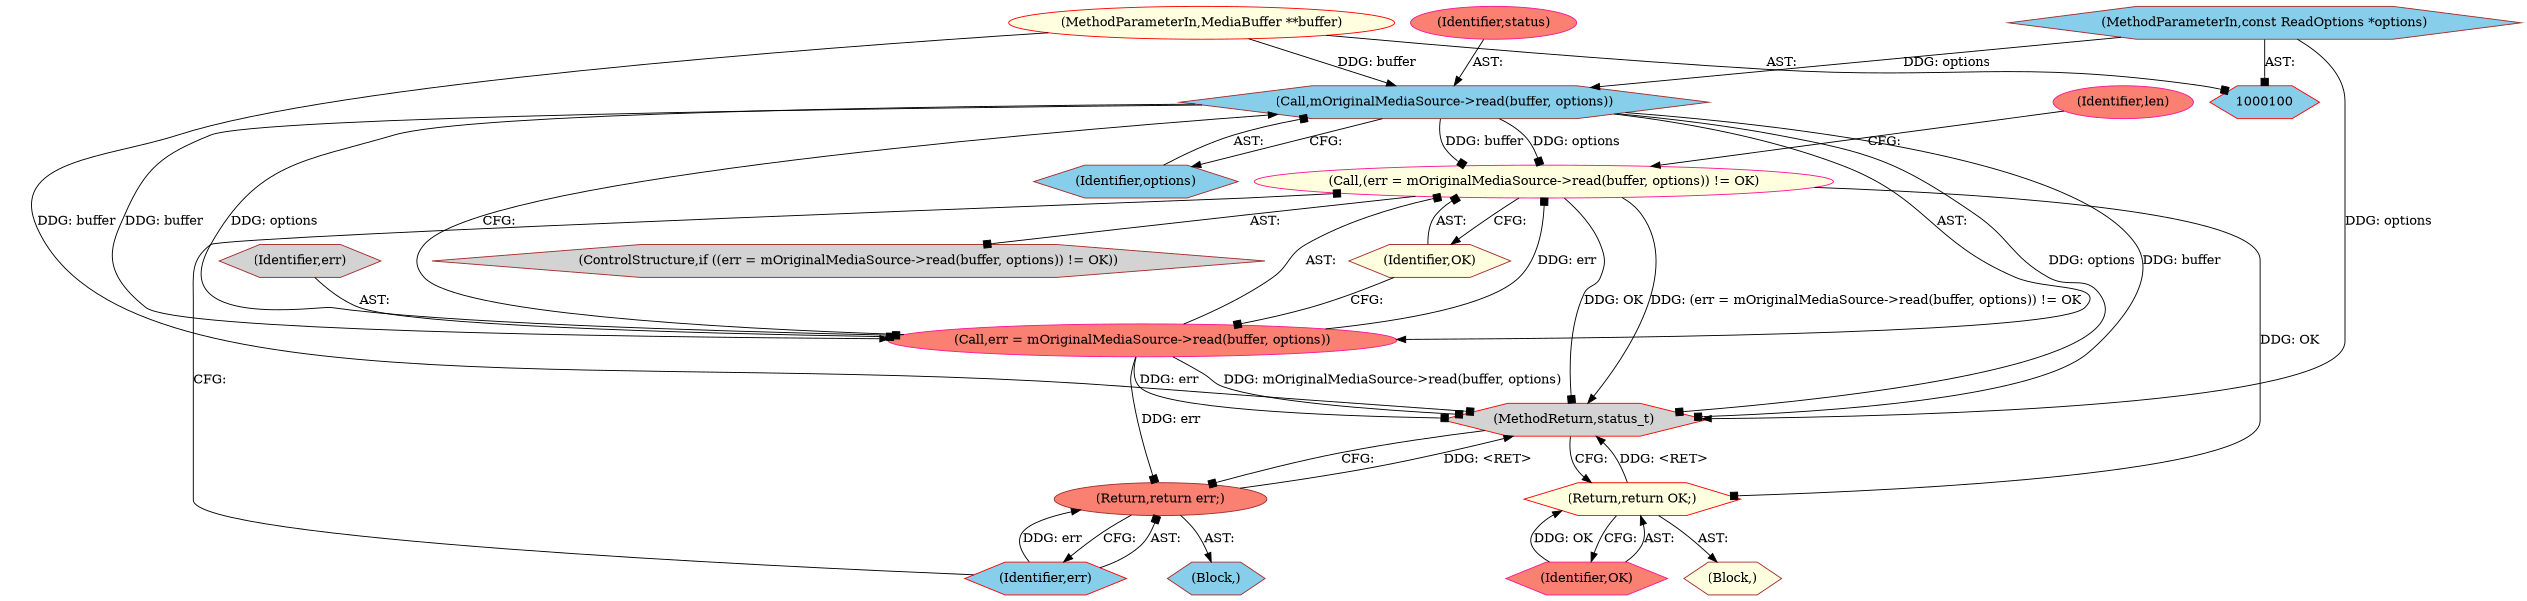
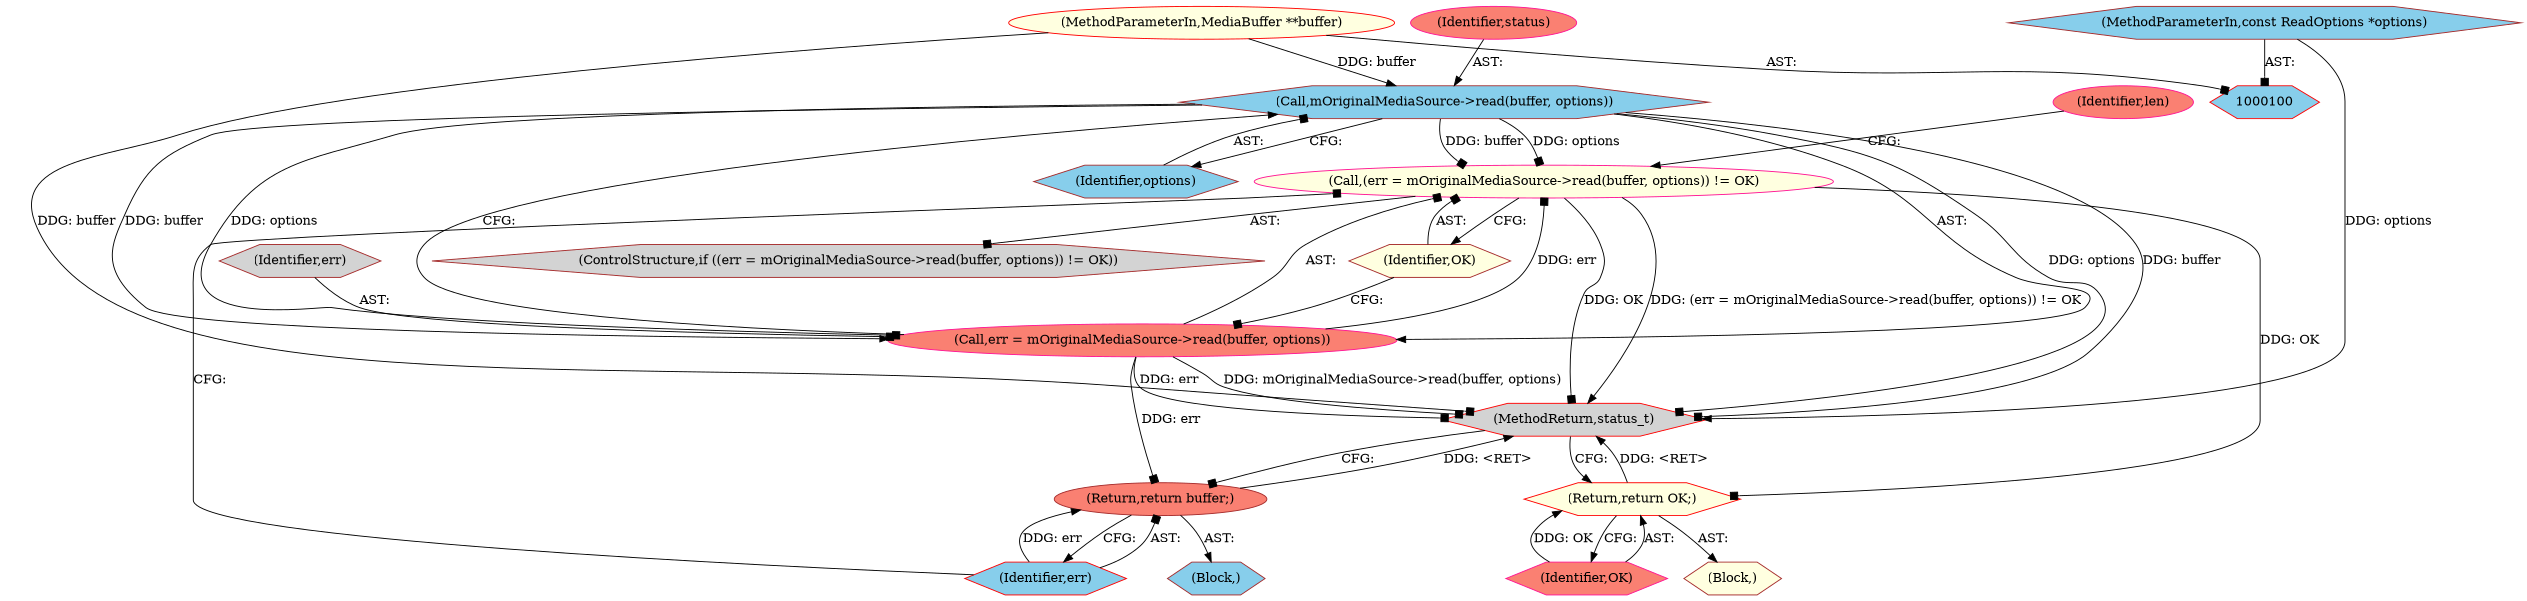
(1860, 62) -> none
(1161, 499) -> (1161, 499)
